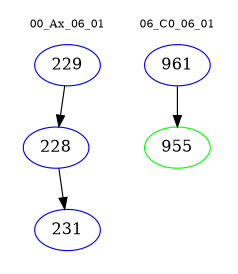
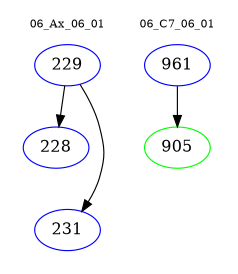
(68, 25) -> (68, 25)
(177, 25) -> (177, 25)
(177, 148) -> (177, 148)
(61, 183) -> (103, 142)
